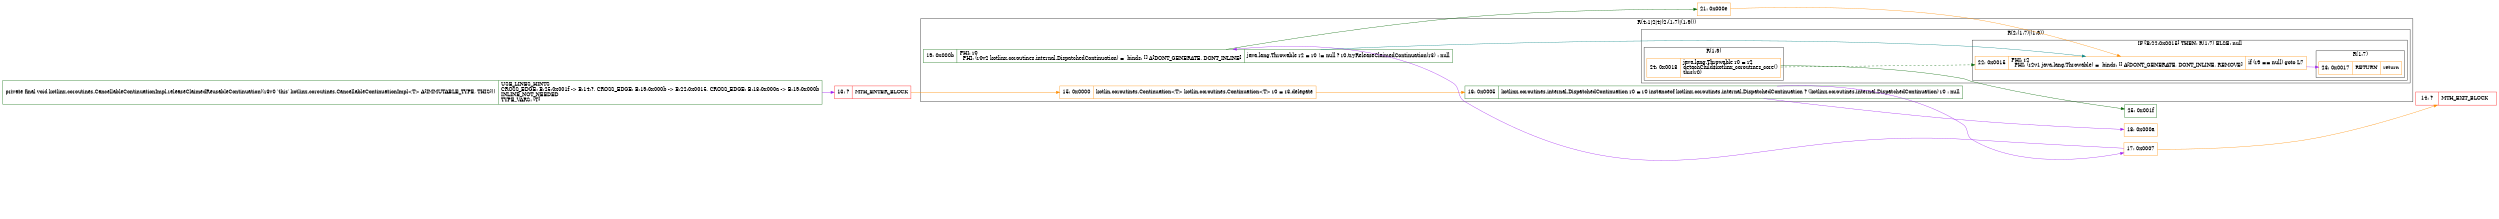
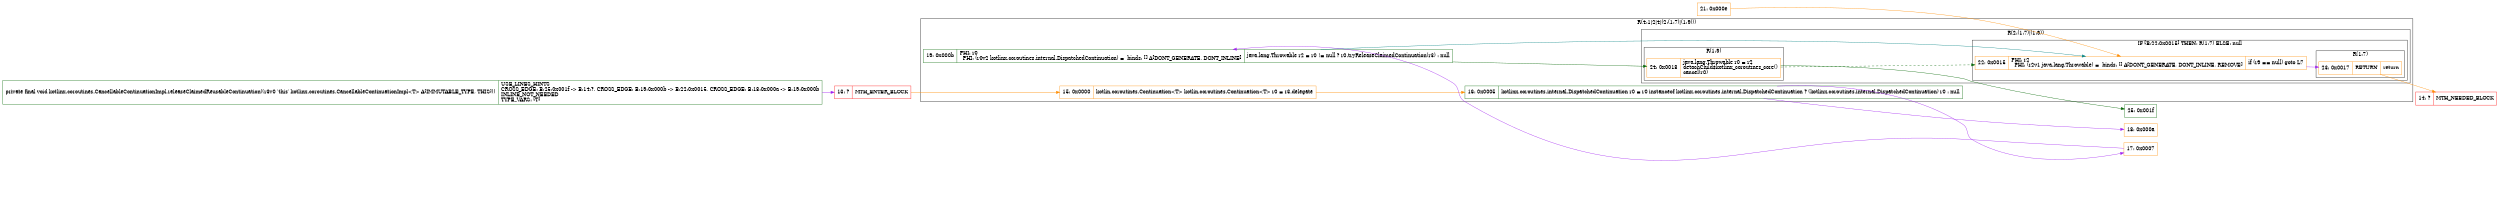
(1482, 16) -> (1548, 64)
(1693, 73) -> (1696, 73)
(2465, 98) -> (2465, 98)
(2298, 141) -> (2415, 86)
